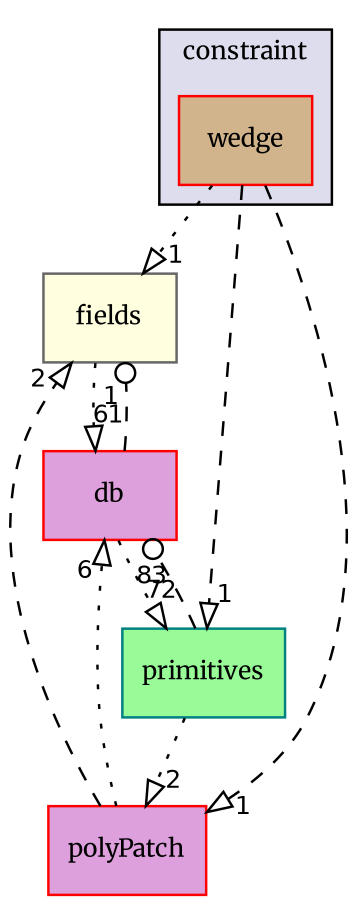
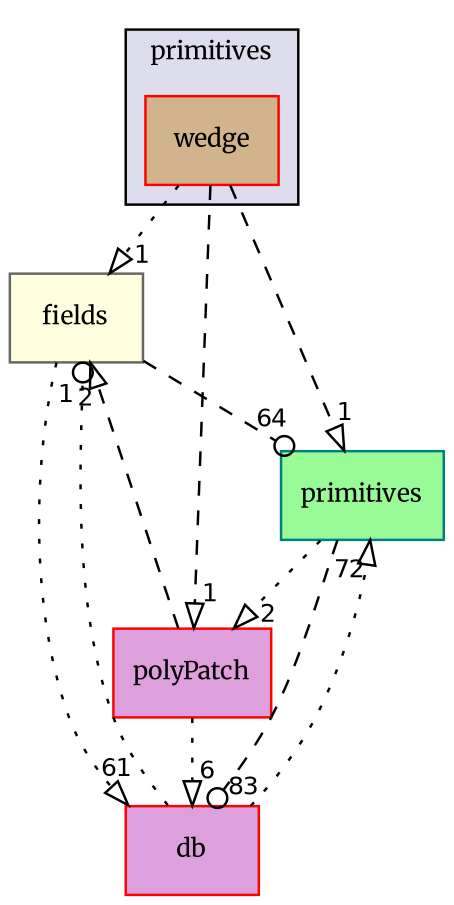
(246, 53) -> (212, 53)
none -> (219, 407)
(127, 417) -> (88, 603)
